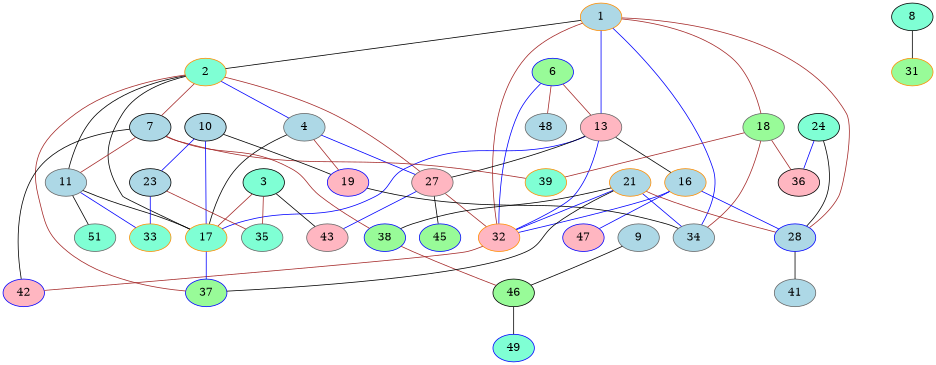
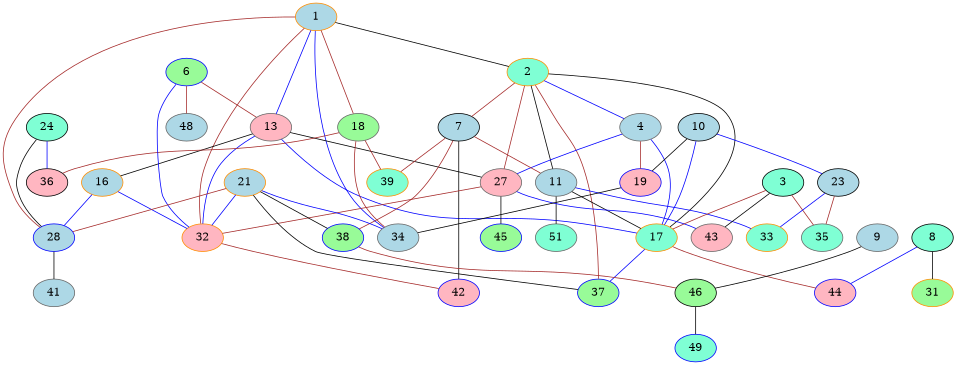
(236, 169) -> (670, 180)
(583, 238) -> none
none -> (835, 293)
